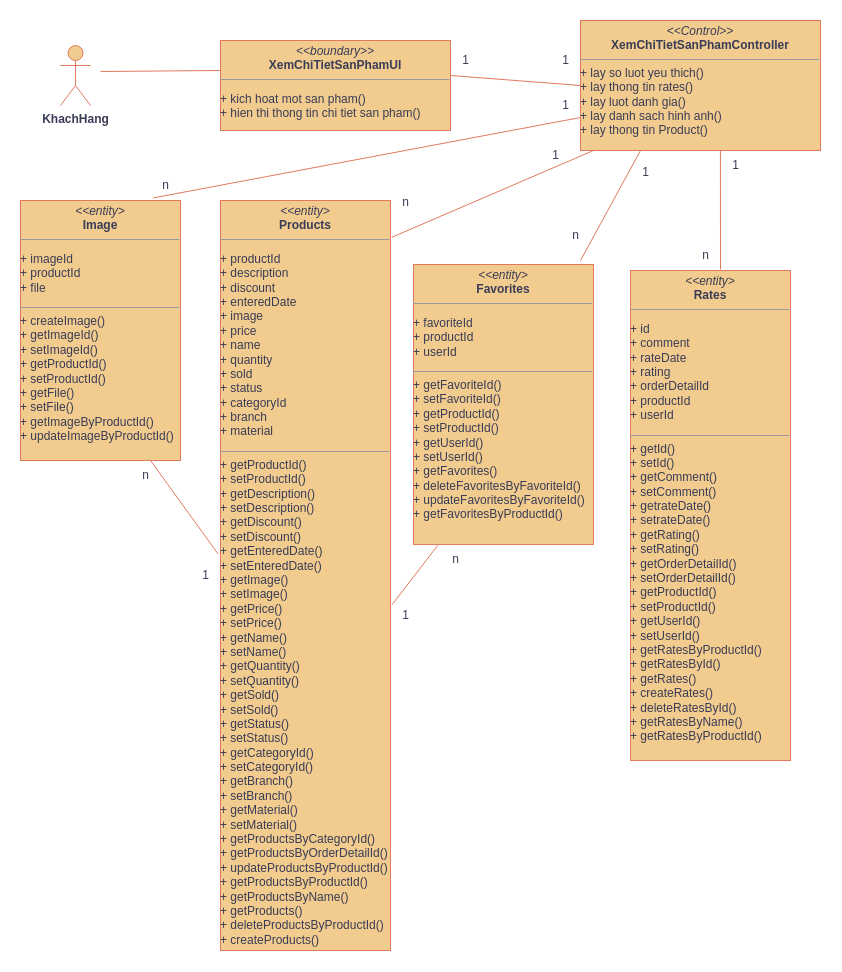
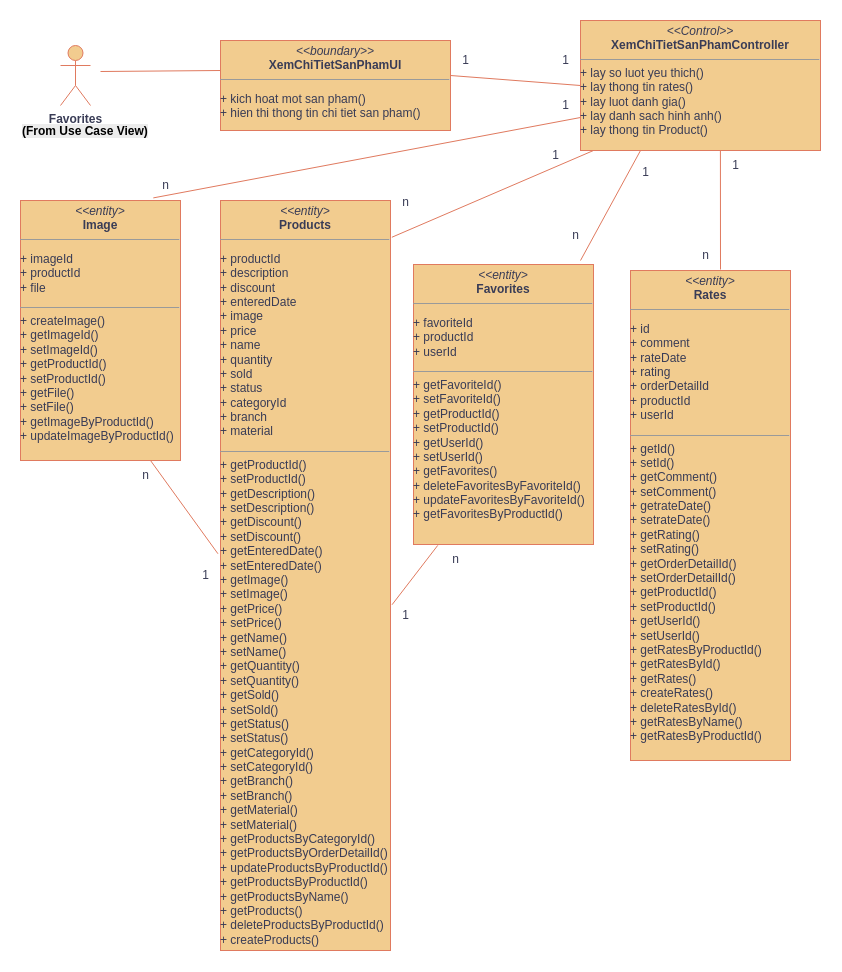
(76, 120) -> (76, 120)
none -> (101, 138)
